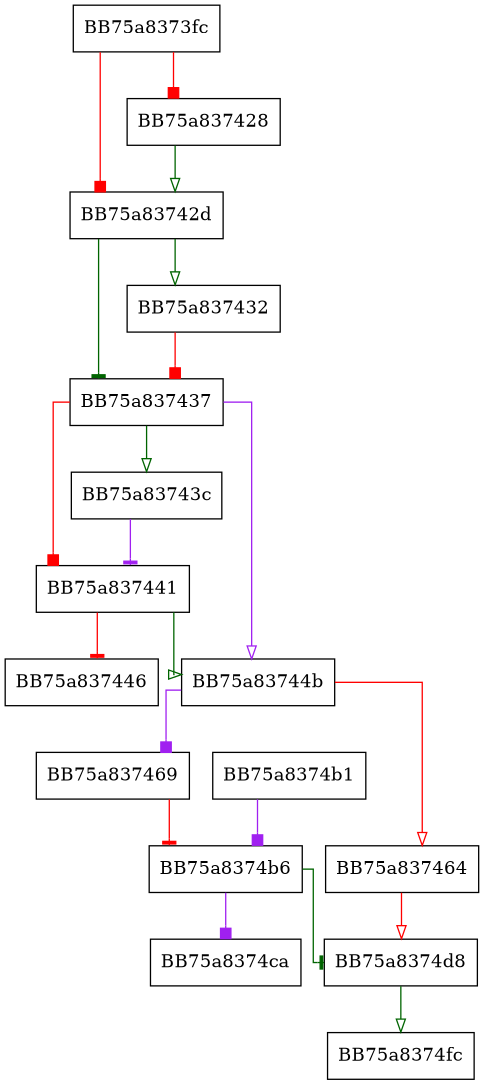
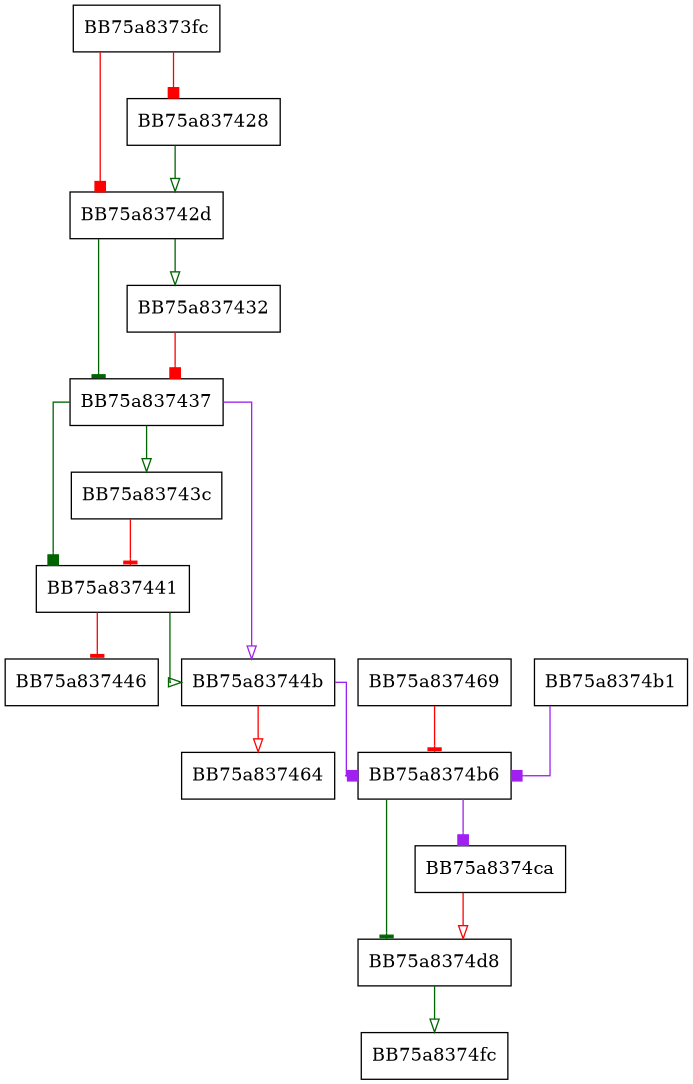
(53, 469) -> (53, 469)
(130, 539) -> (130, 539)
(166, 707) -> (346, 724)
(401, 909) -> (463, 909)
